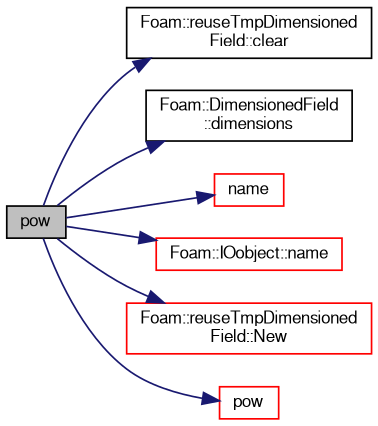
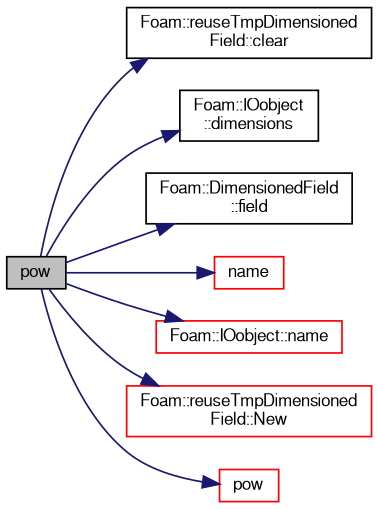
(249, 116) -> (249, 116)
none -> (249, 198)
